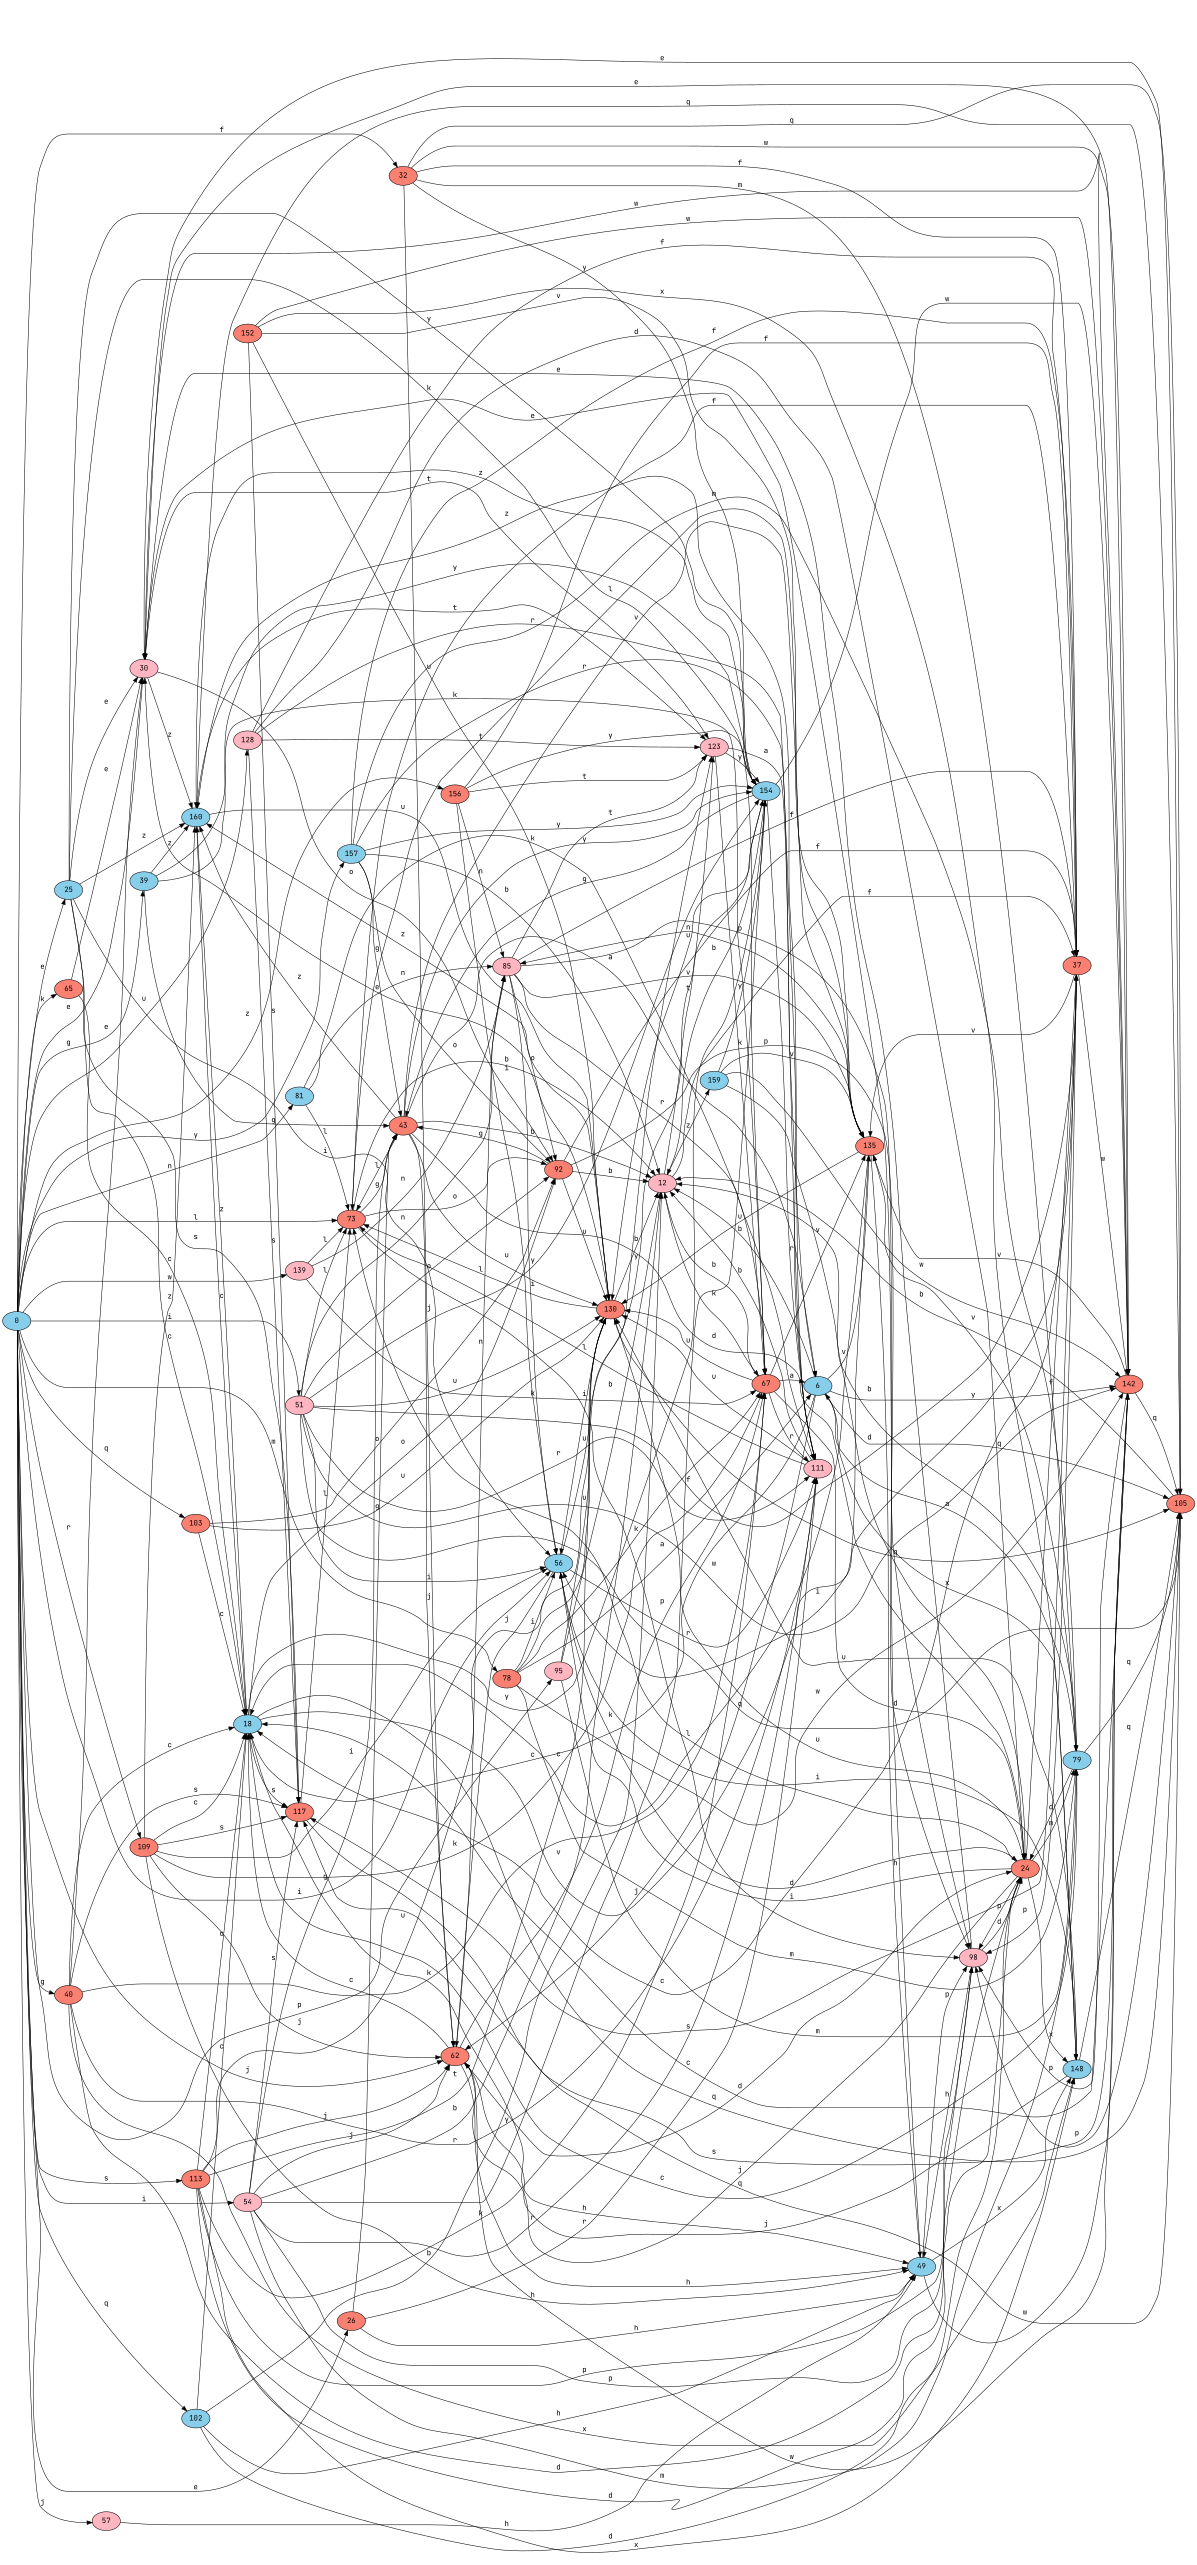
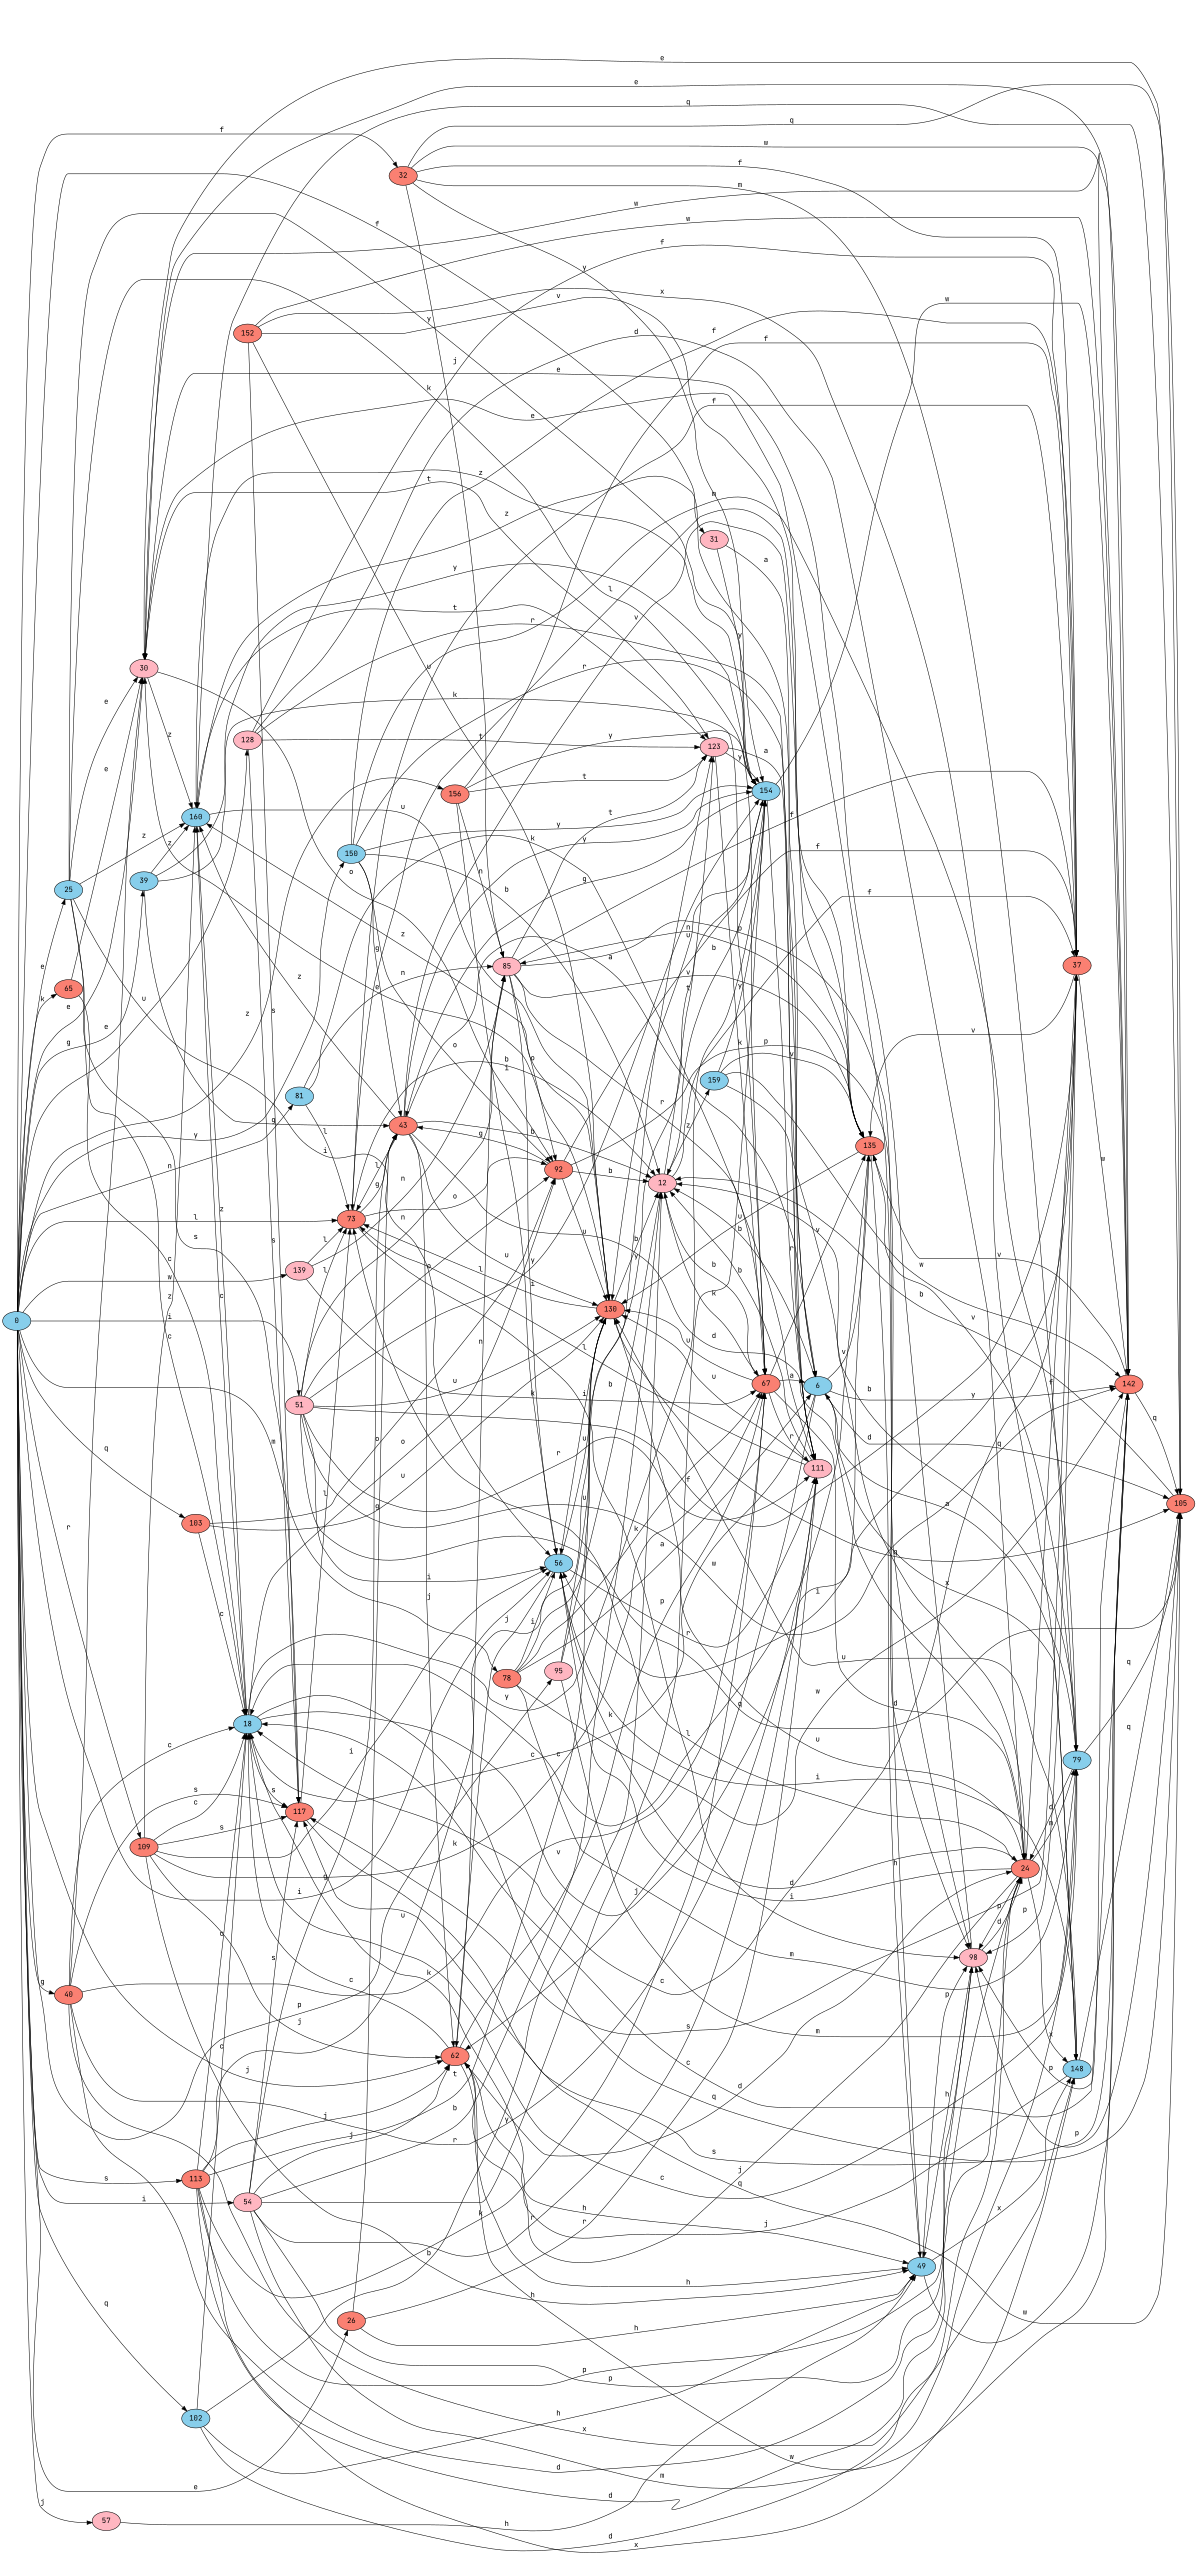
none -> (714, 540)
(351, 854) -> (351, 854)
(423, 1114) -> (472, 567)
